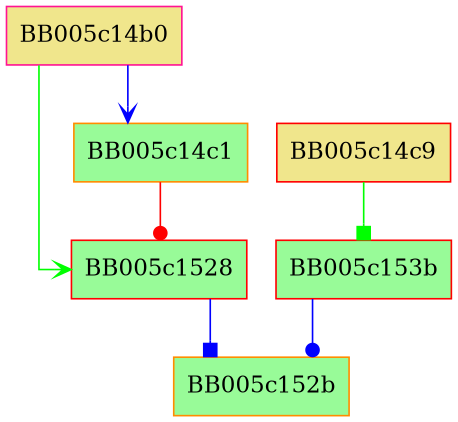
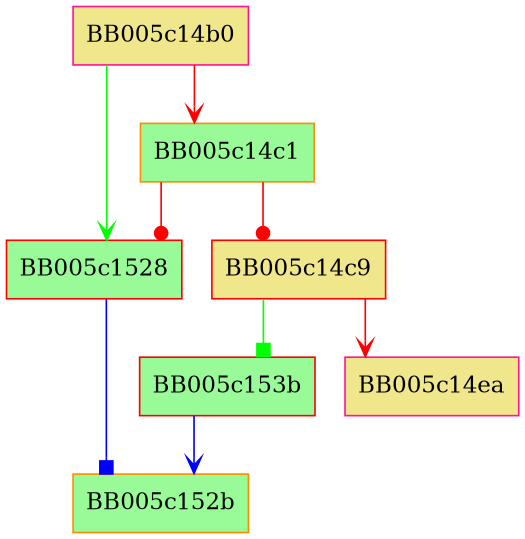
(128, 86) -> (194, 86)
none -> (263, 204)
(313, 321) -> (194, 437)
none -> (432, 386)
